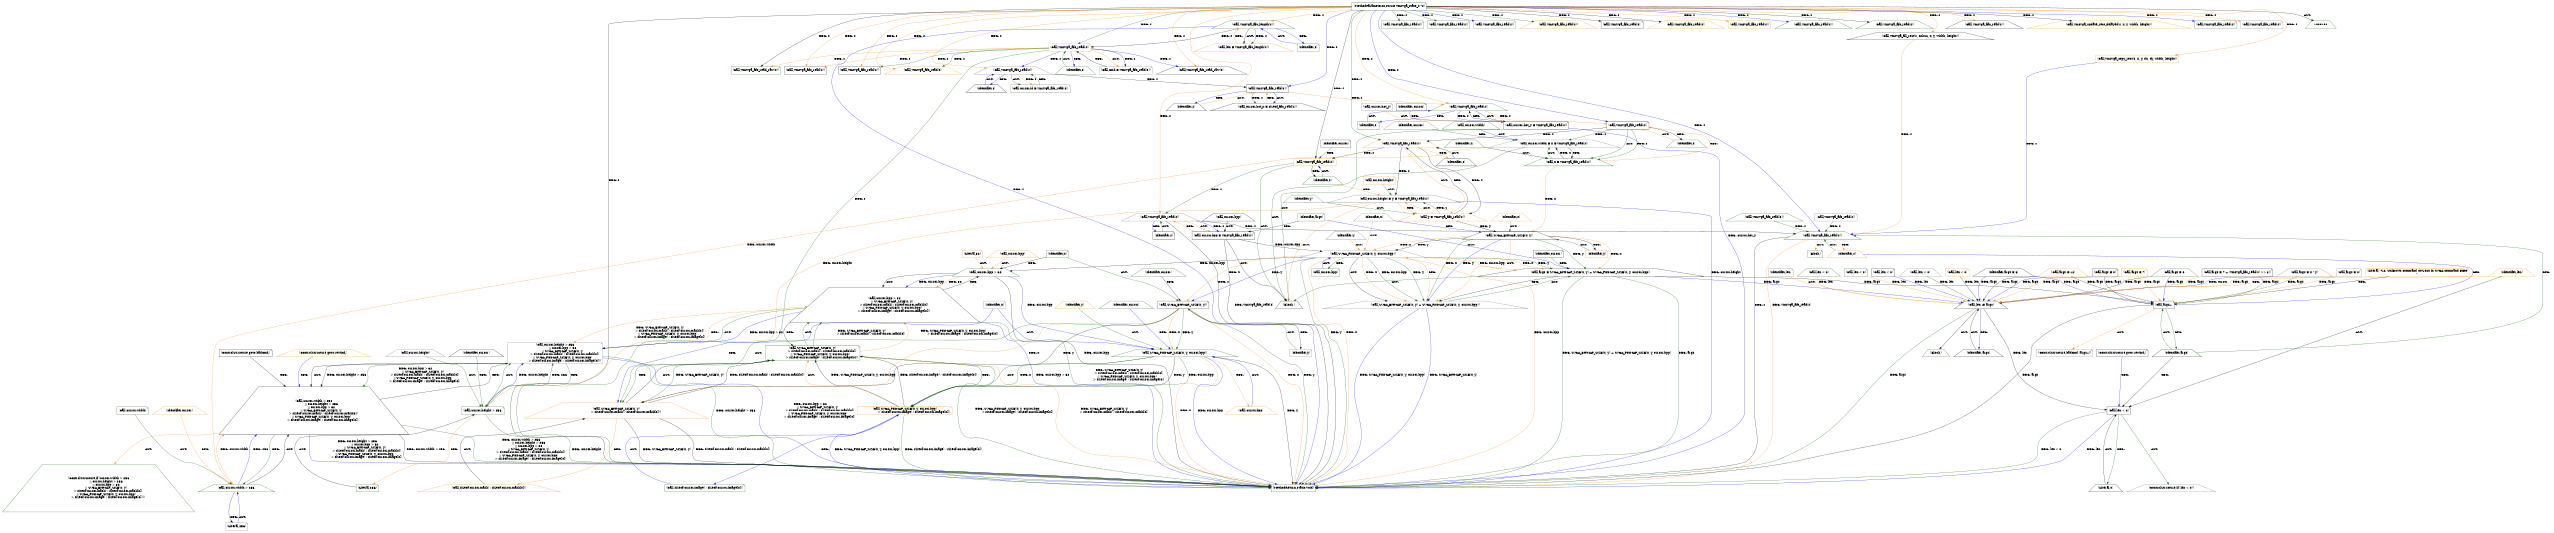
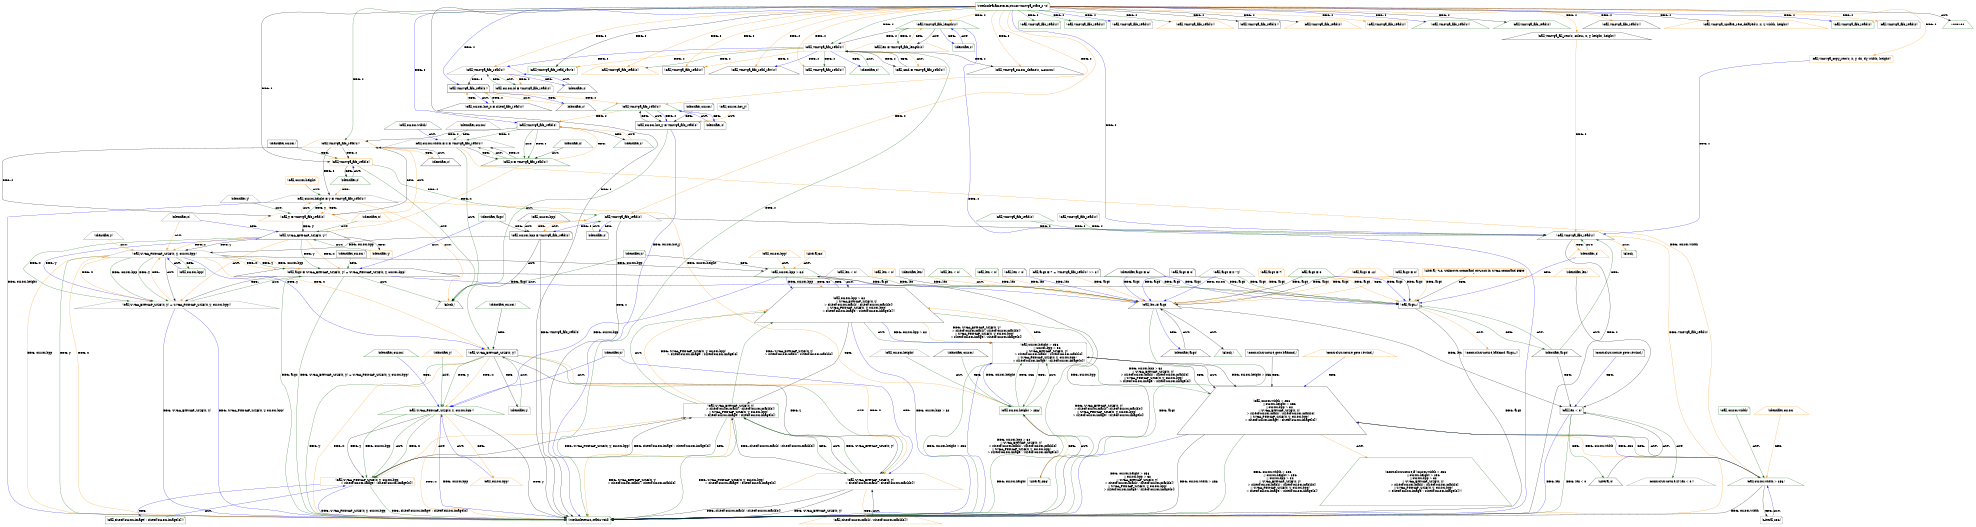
(1920, 36) -> (1577, 36)
none -> (1025, 70)
none -> (1482, 515)
